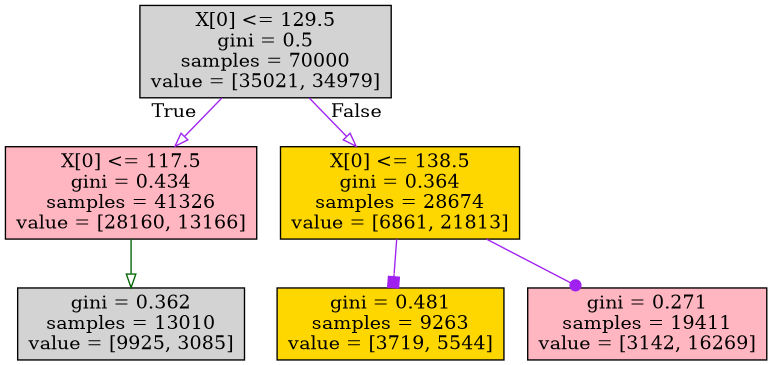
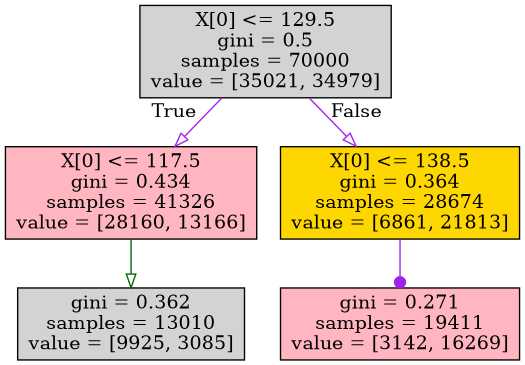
(391, 324) -> none
